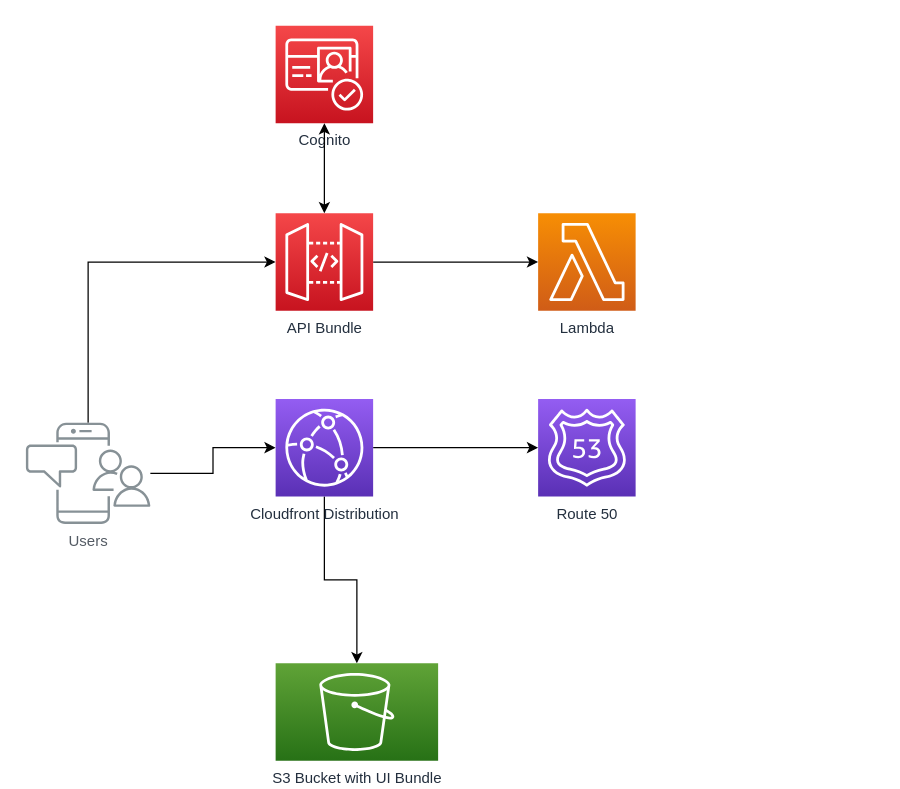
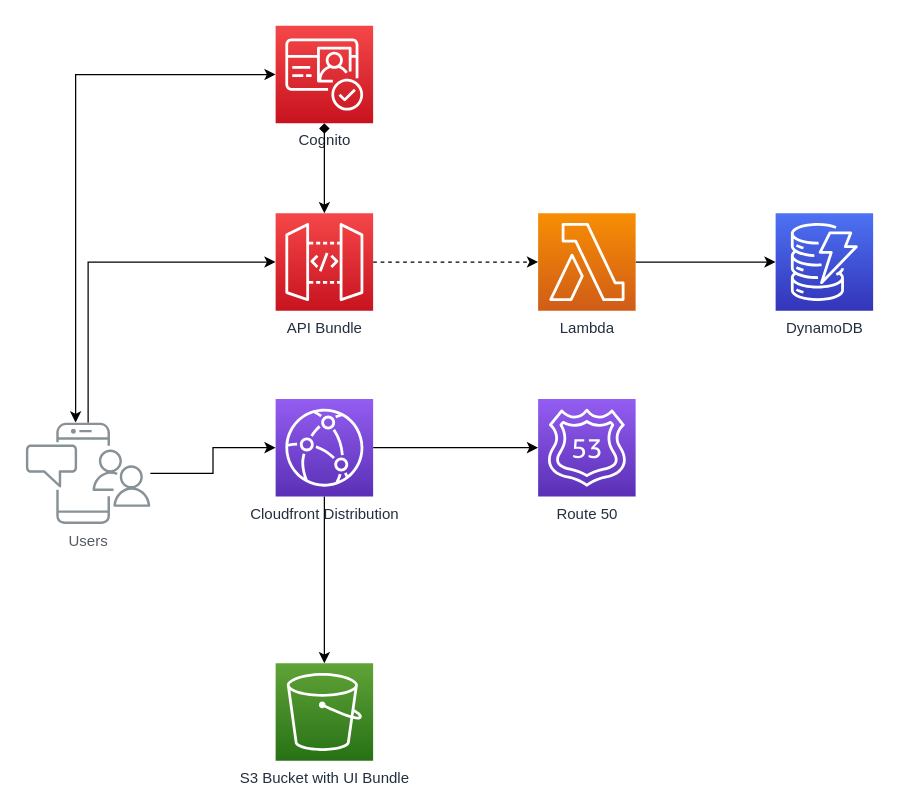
(324, 133) -> (324, 134)
none -> (76, 148)
(452, 262) -> (452, 262)
none -> (702, 262)
none -> (824, 262)
(357, 712) -> (324, 712)
